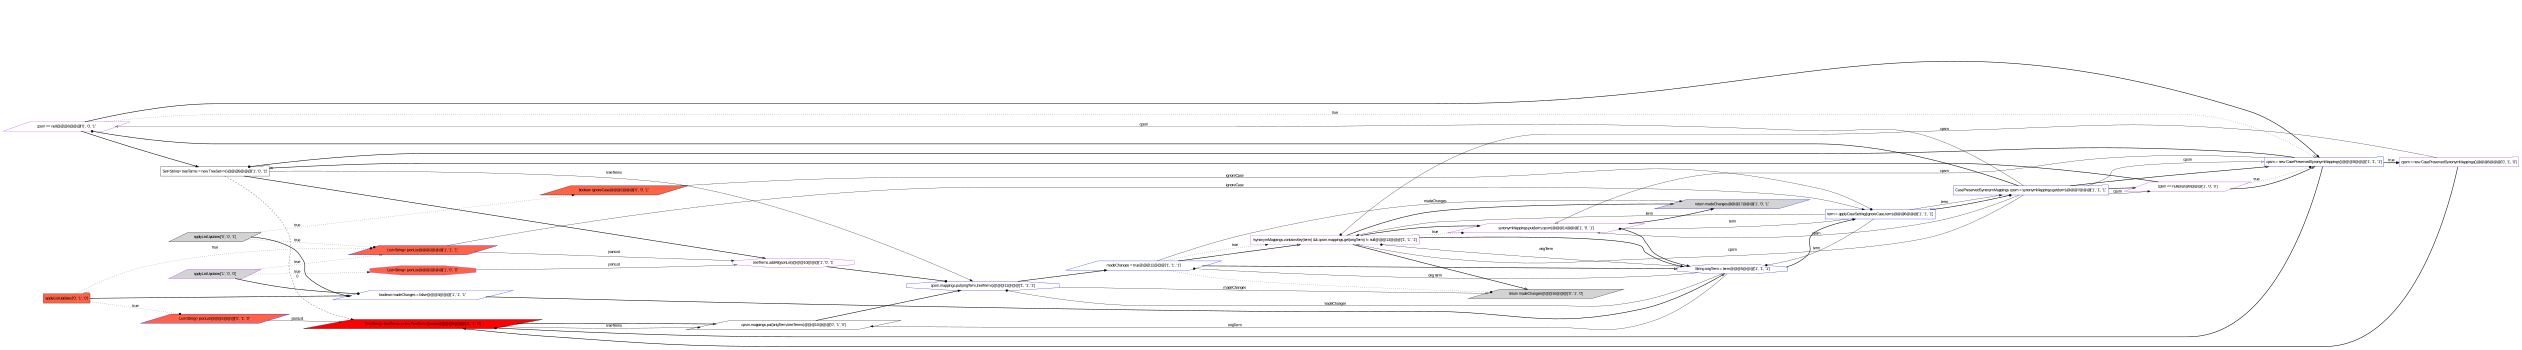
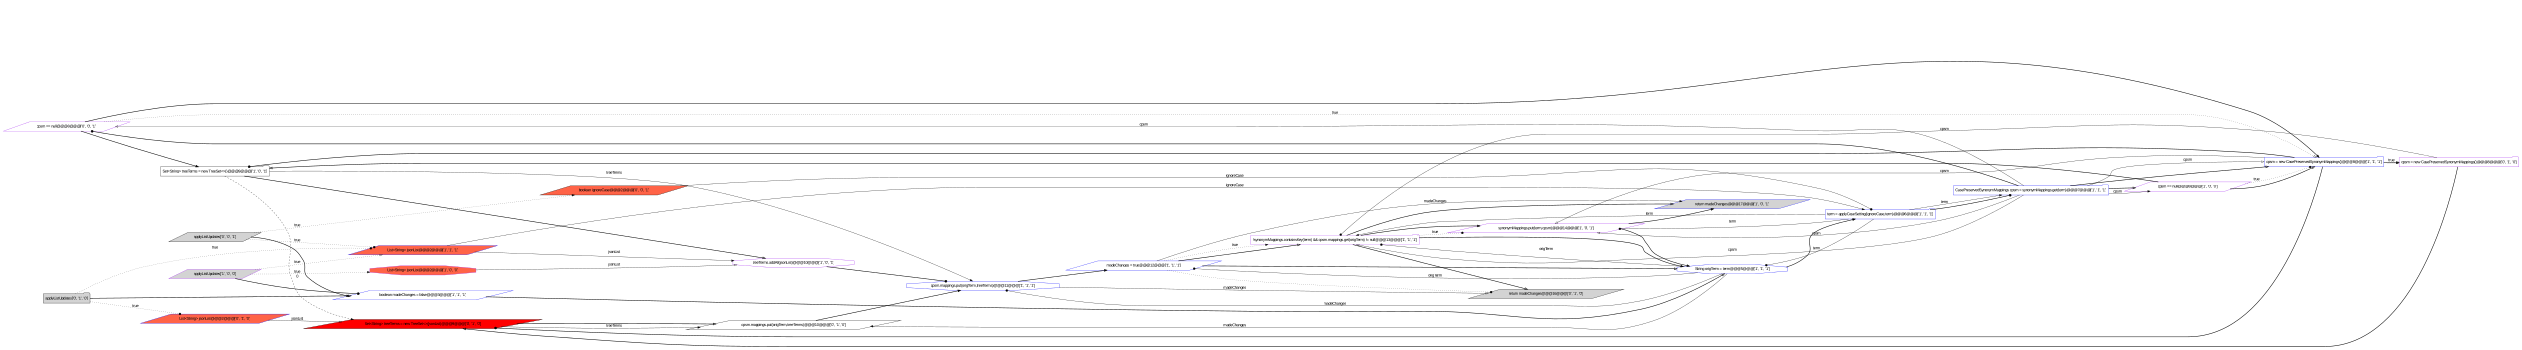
(67, 298) -> (67, 298)
(1235, 325) -> (1235, 325)
